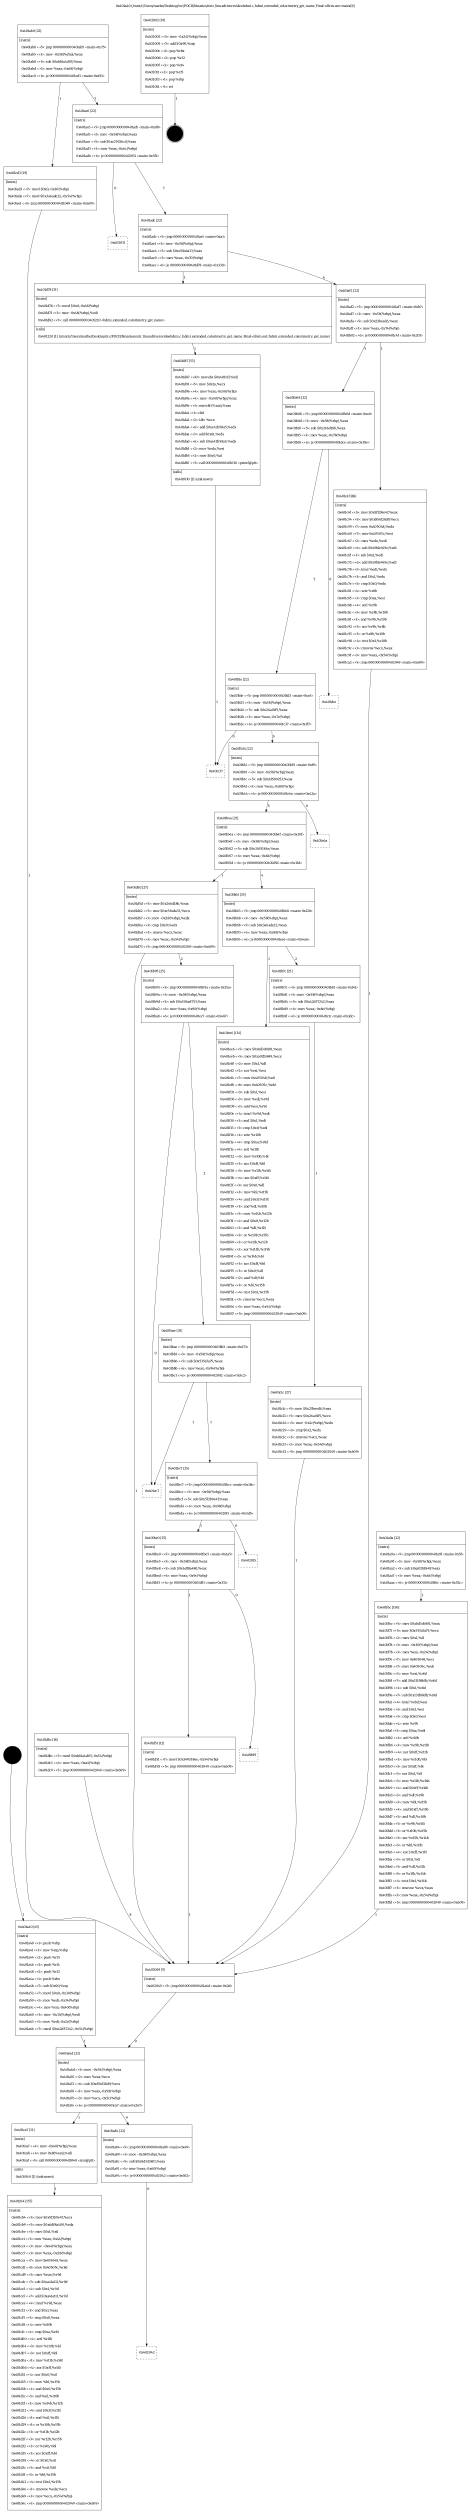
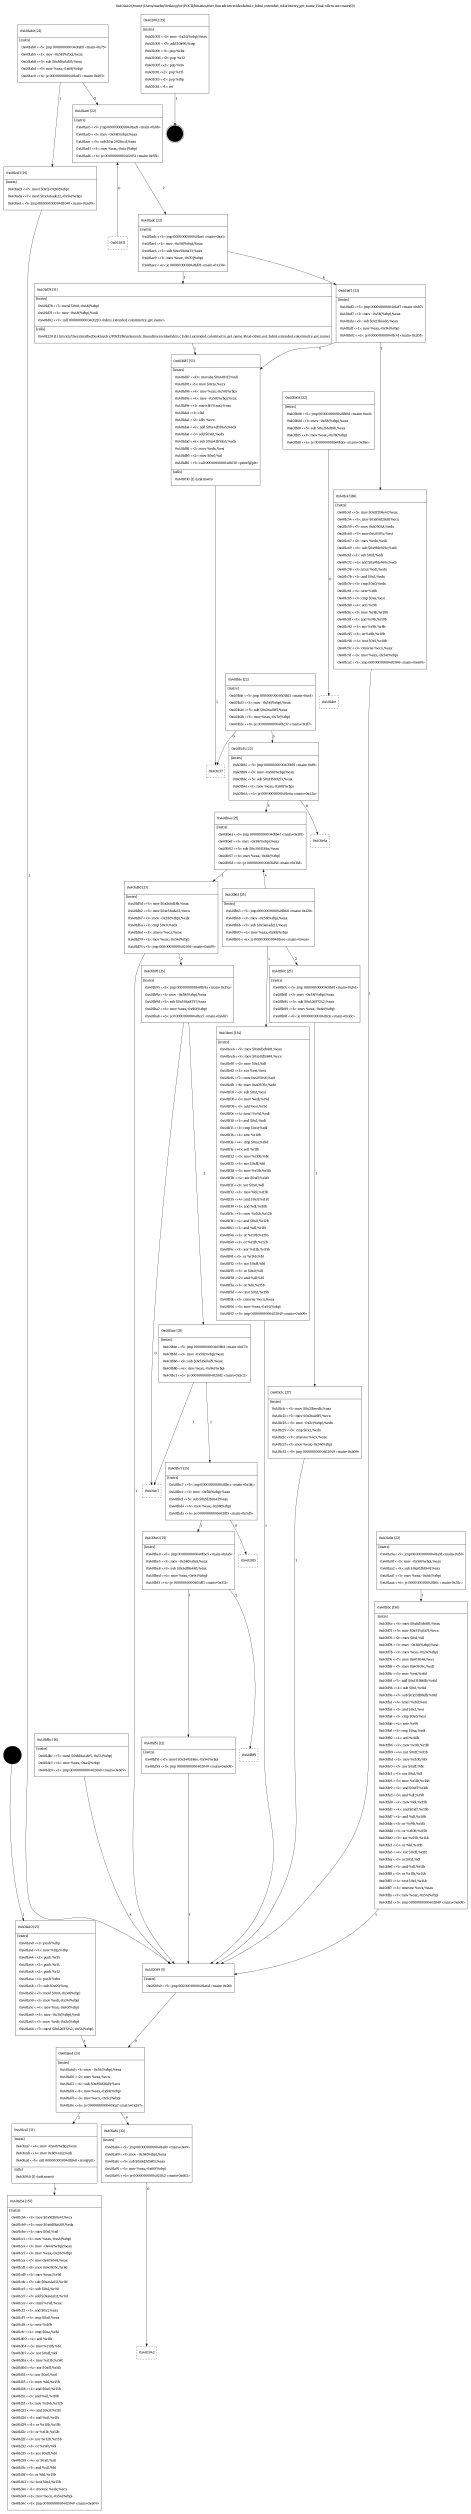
(113, 198) -> (118, 201)
(355, 366) -> (297, 349)
(300, 560) -> none
(261, 878) -> (264, 880)
(236, 1595) -> (236, 1595)
none -> (264, 1652)
